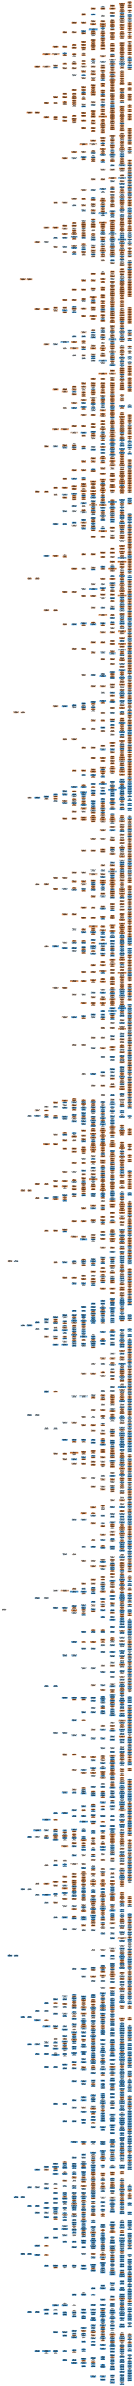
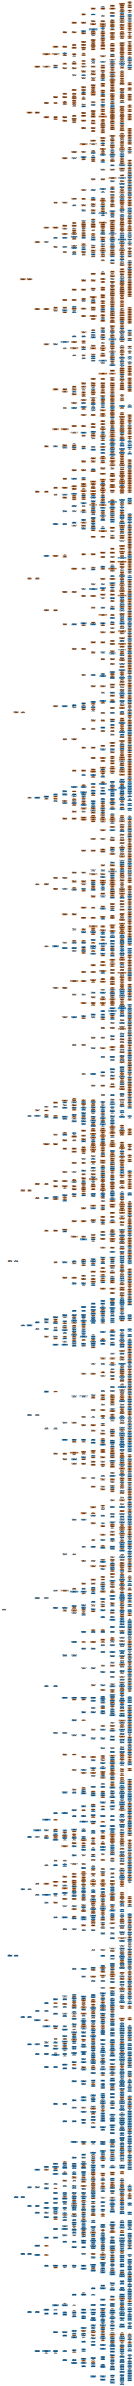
none -> (130, 2328)
